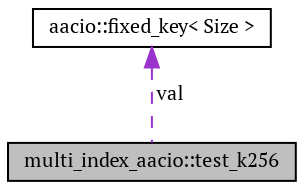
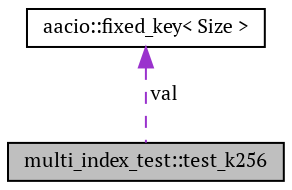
(152, 162) -> (146, 162)
